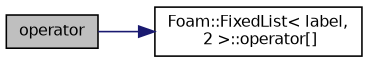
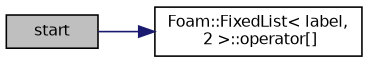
(52, 32) -> (52, 32)
